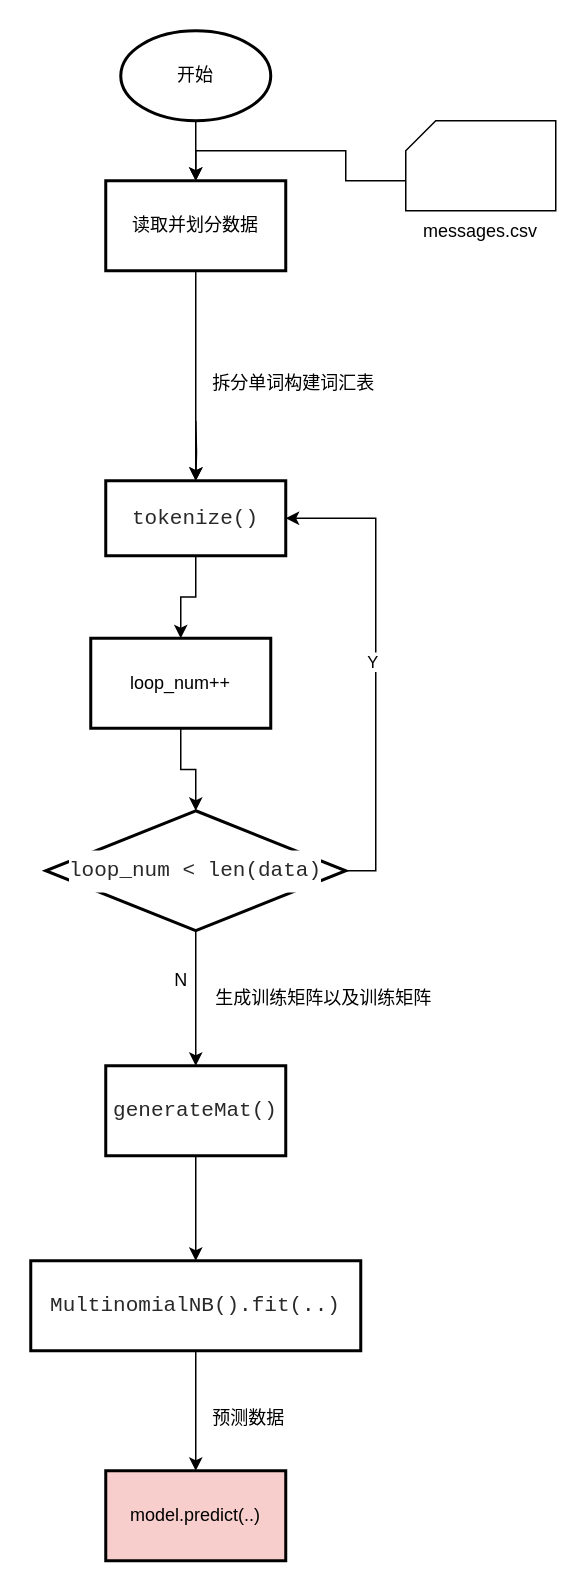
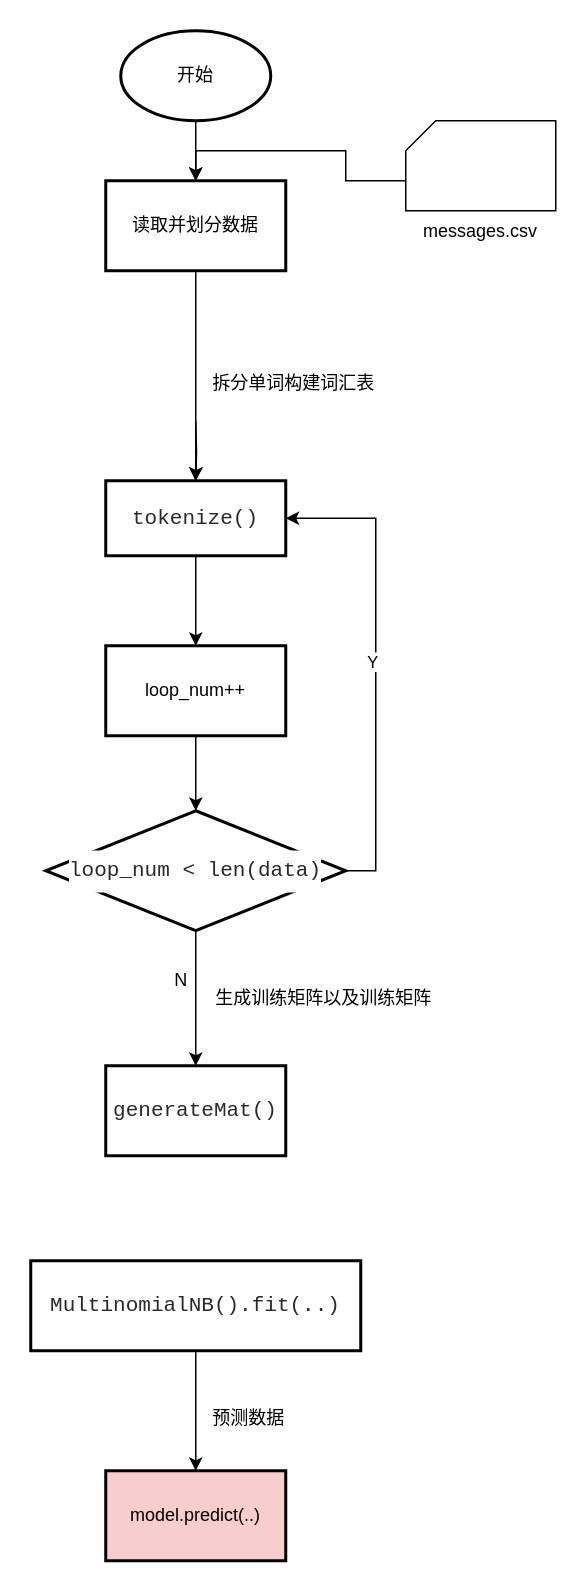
(181, 683) -> (196, 691)
(196, 1203) -> none
